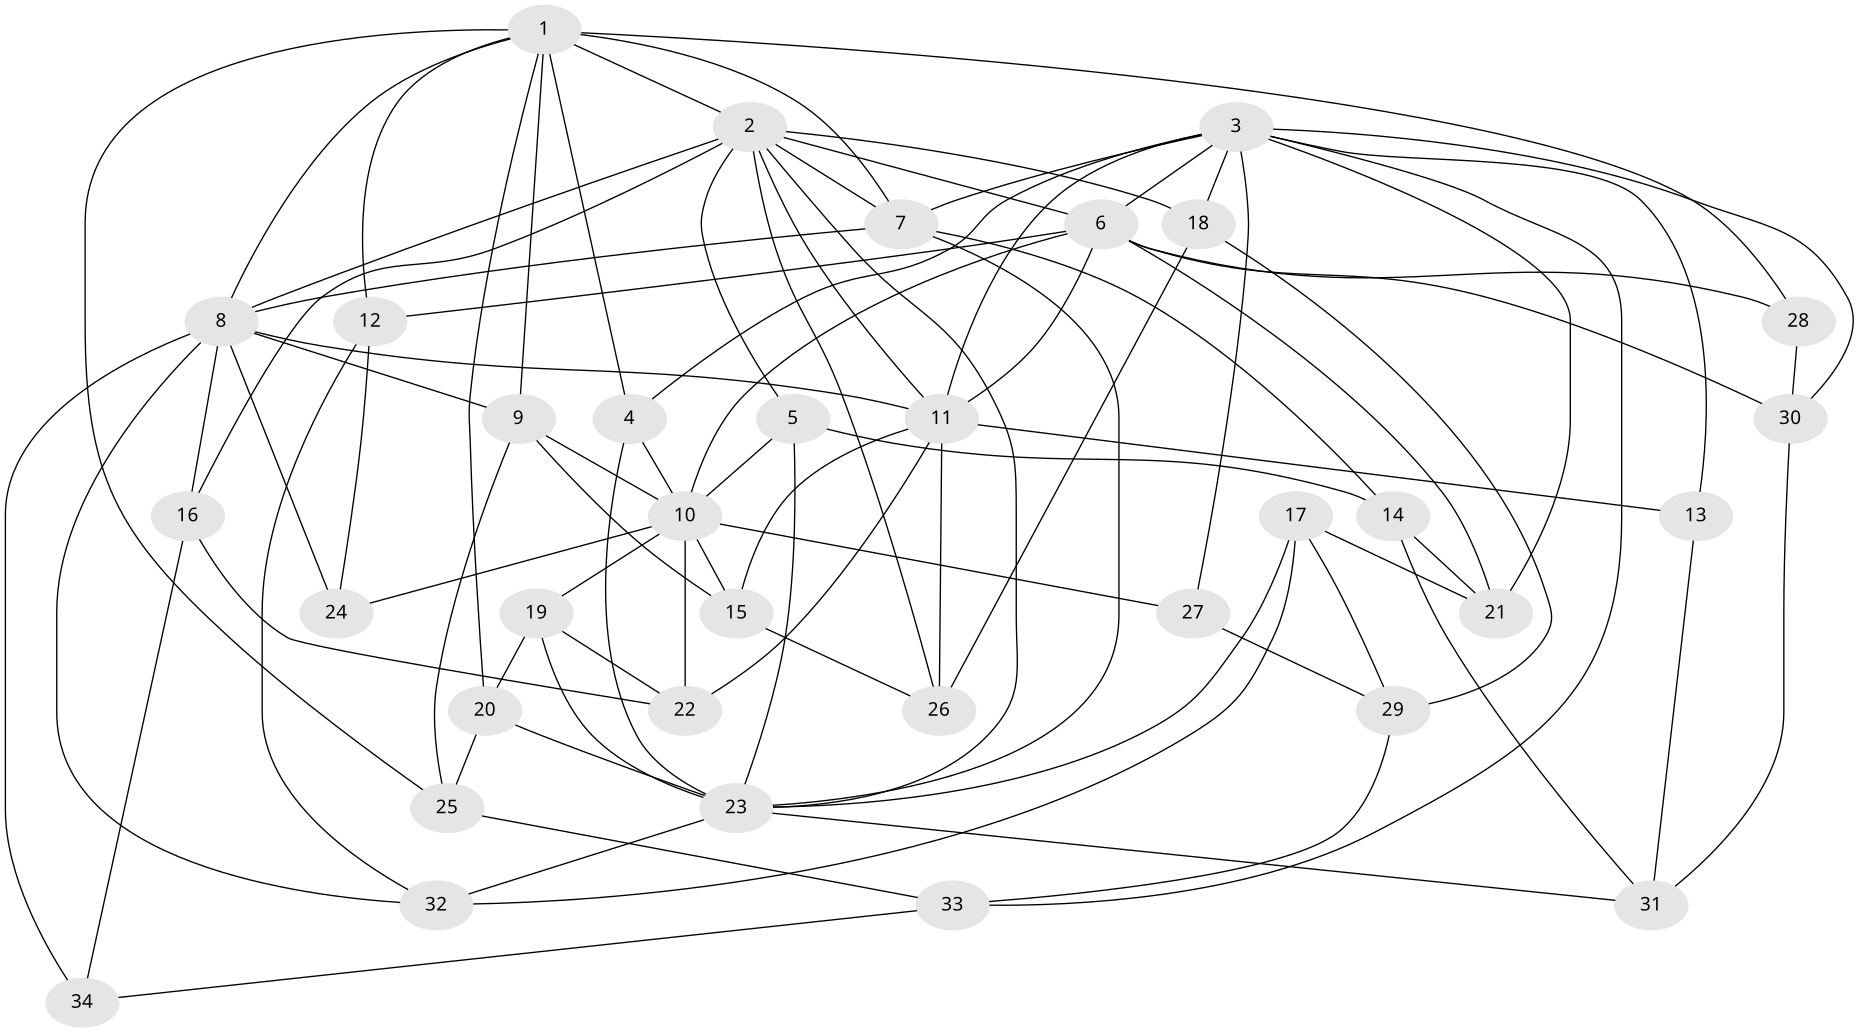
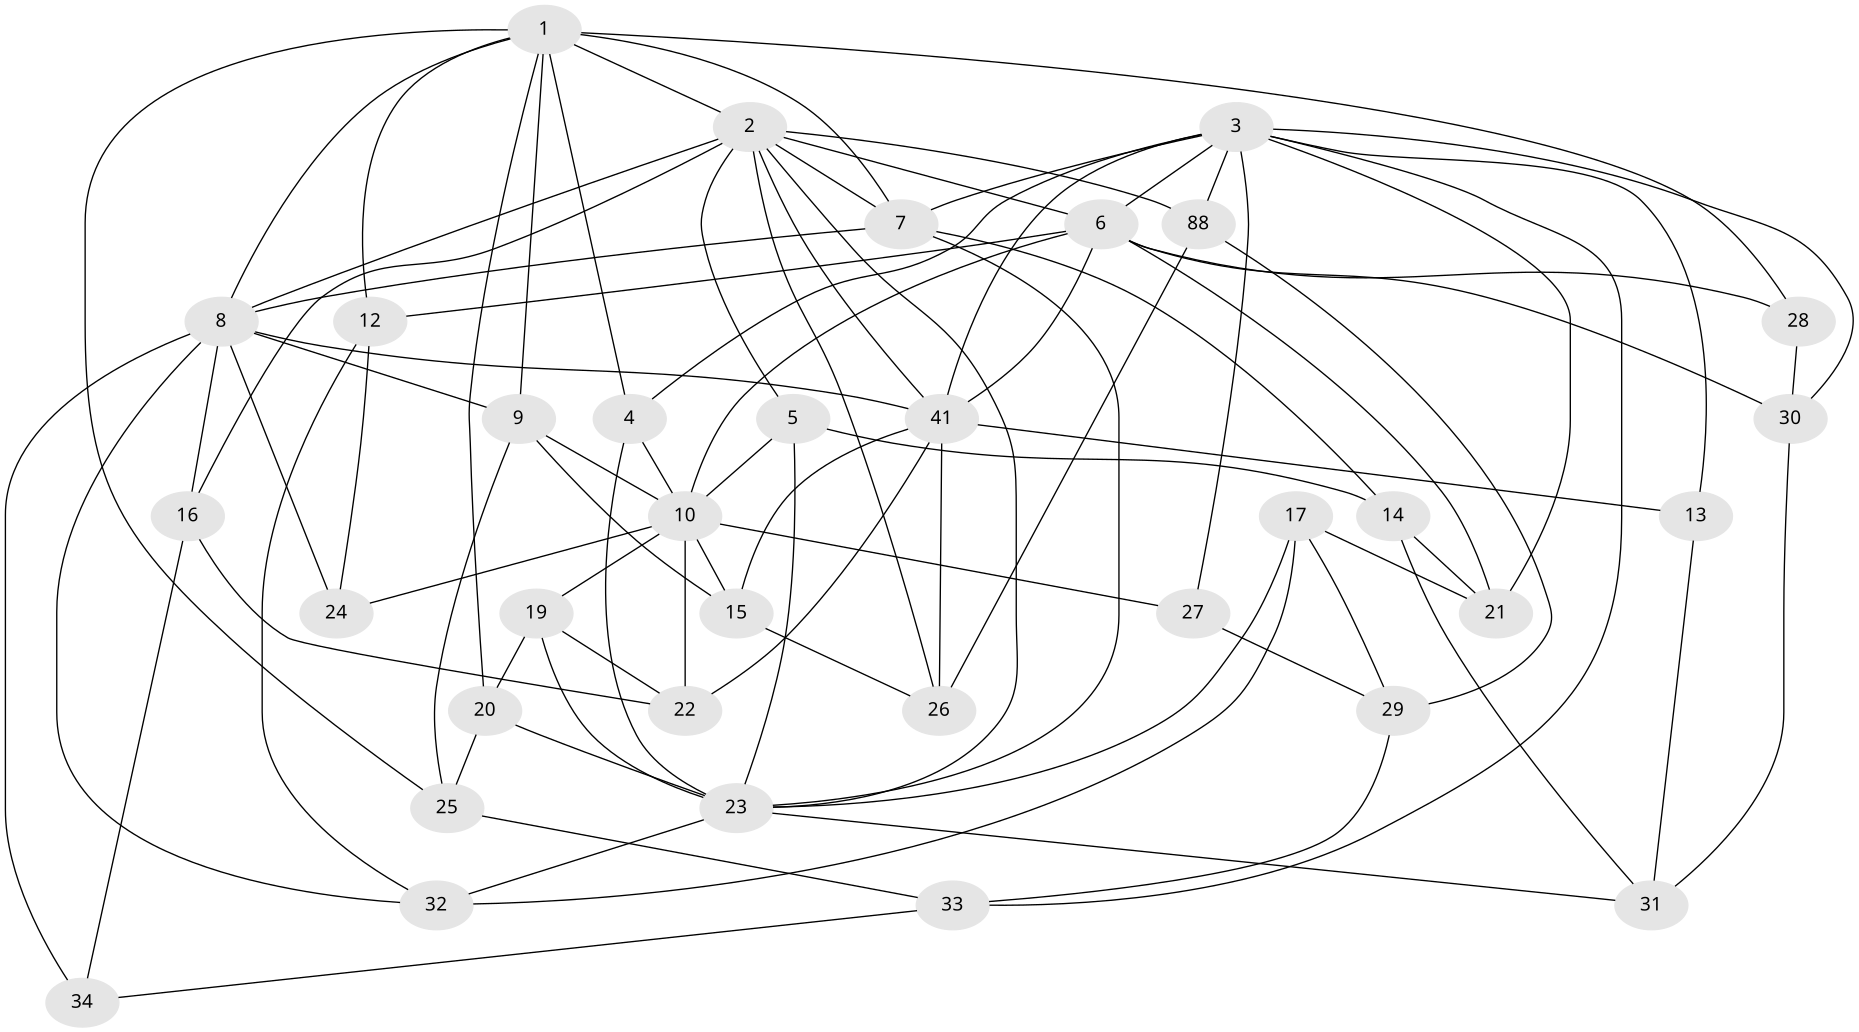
(1199, 224) -> (1199, 224)
(942, 419) -> (942, 419)
